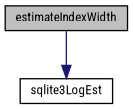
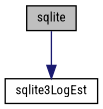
(66, 18) -> (51, 18)
